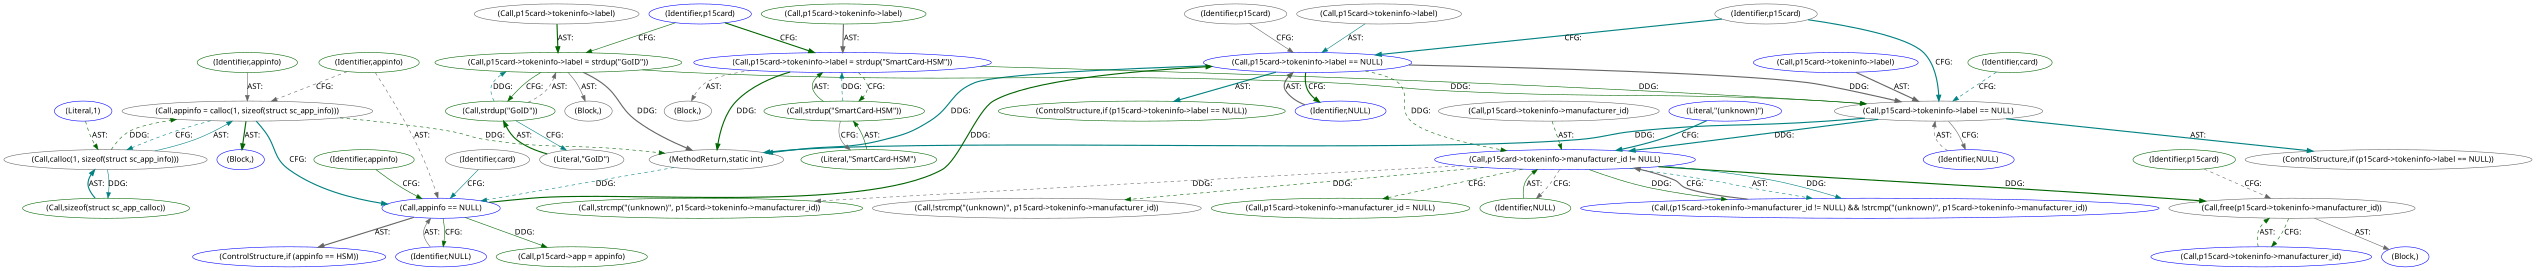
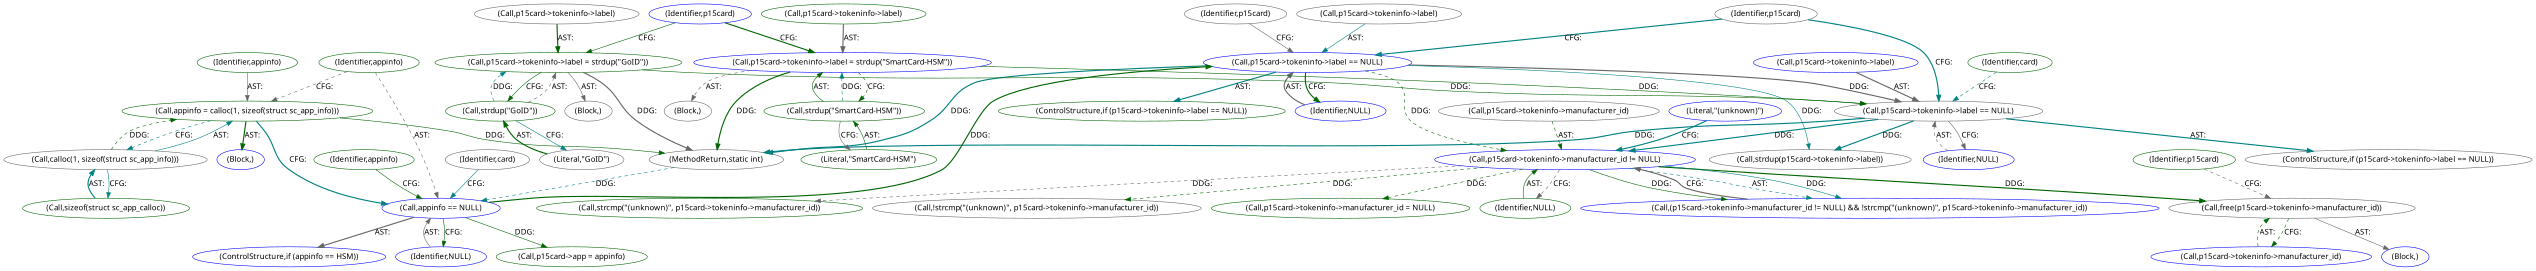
(83, 111) -> none
(247, 111) -> (247, 111)
(499, 141) -> (499, 141)
none -> (1810, 160)
(119, 184) -> (119, 184)
(1478, 184) -> (1478, 184)
